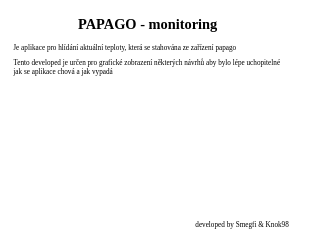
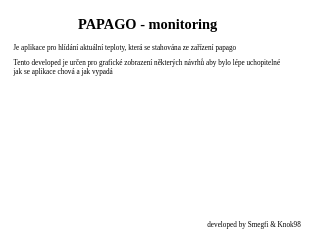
(242, 225) -> (254, 225)
